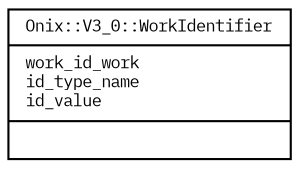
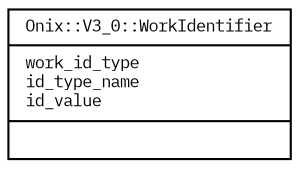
(83, 63) -> (83, 63)
